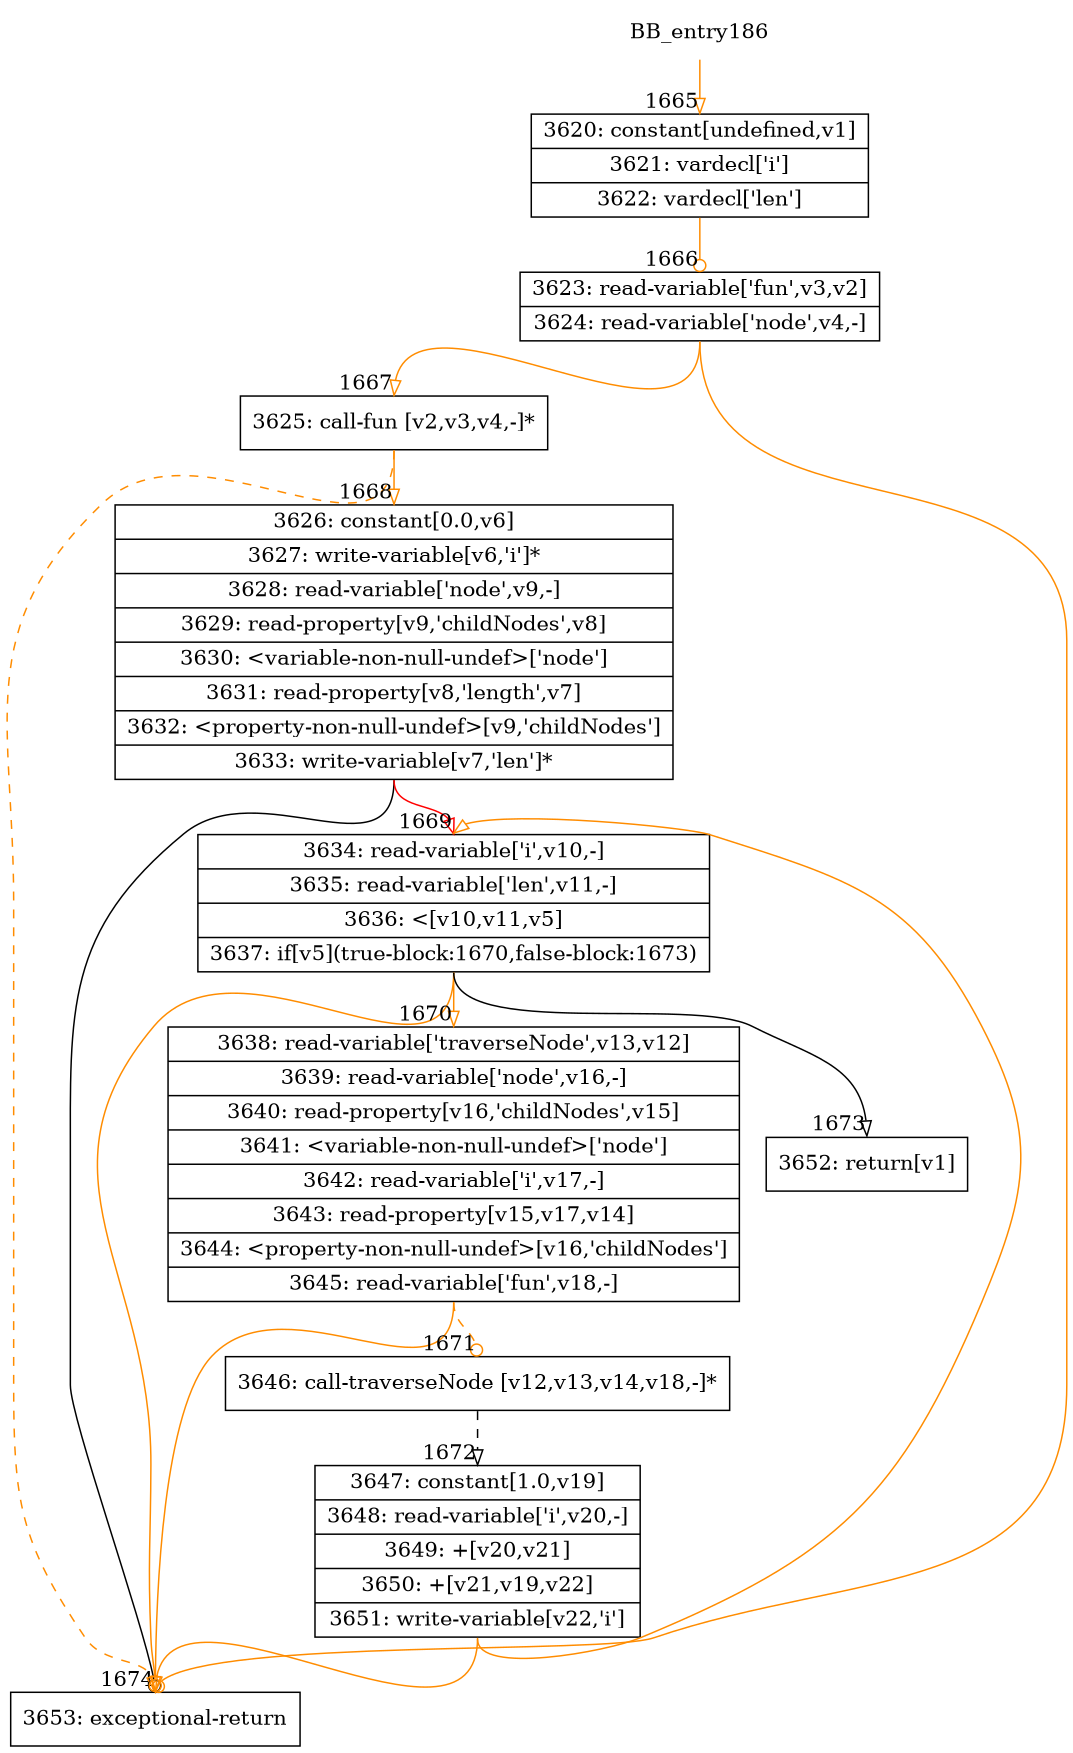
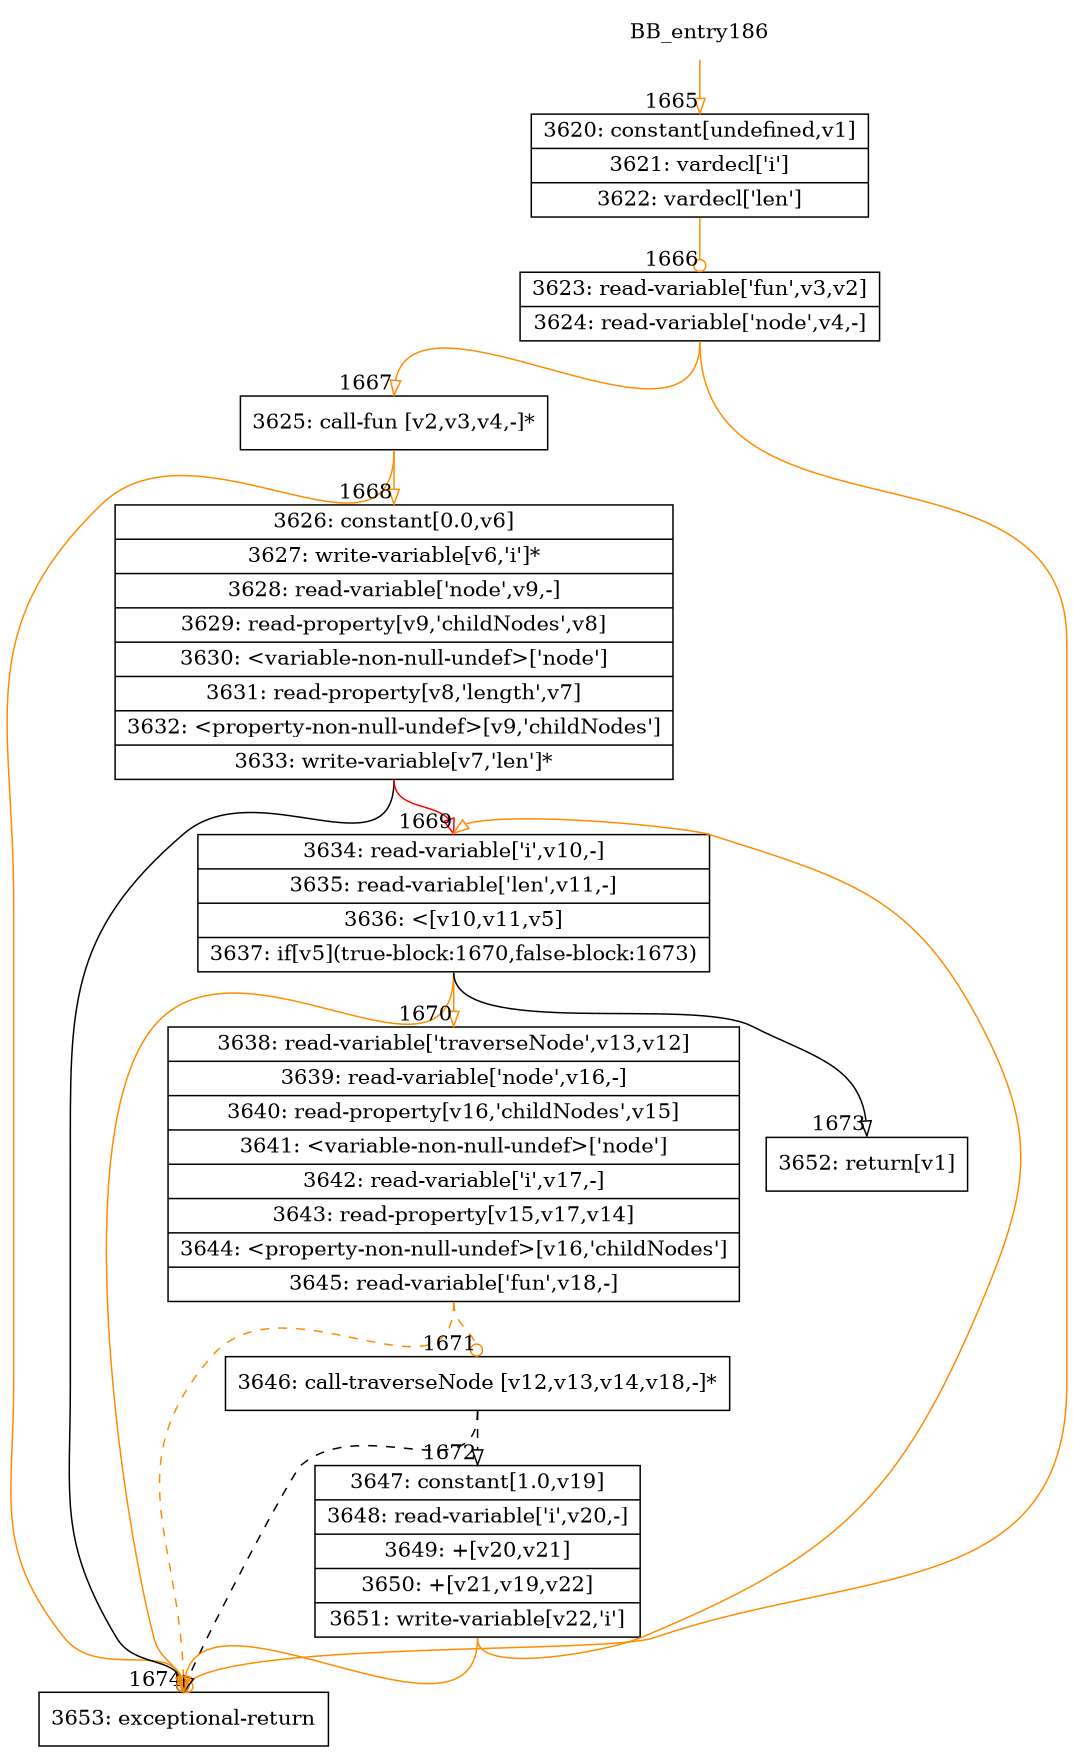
(14, 938) -> (14, 961)
(198, 1378) -> (195, 1379)
none -> (291, 1480)
